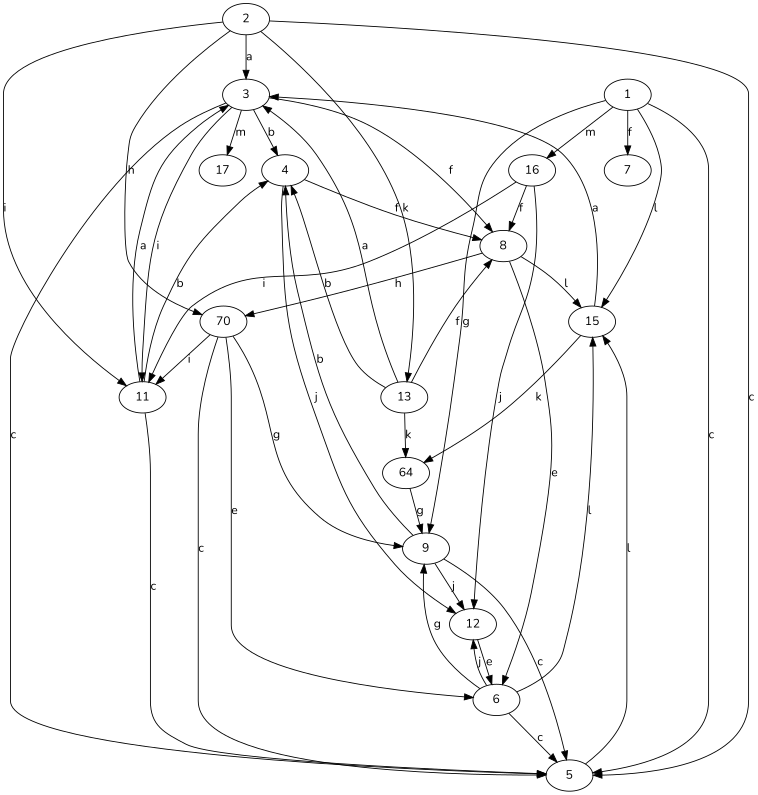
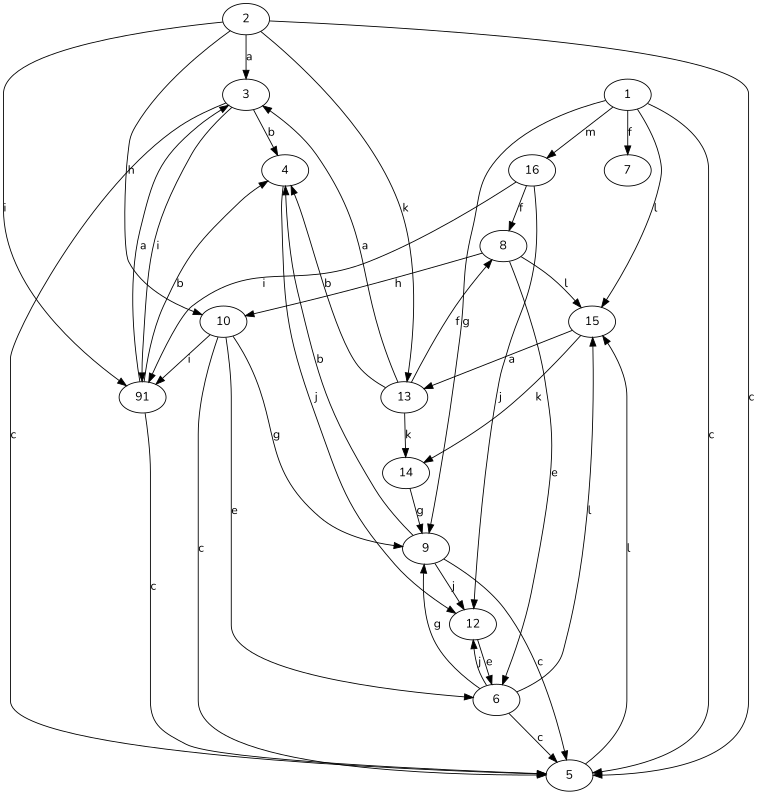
(503, 127) -> (499, 359)
(391, 138) -> none
(223, 170) -> none
(387, 212) -> none
(223, 322) -> (223, 322)
(143, 397) -> (143, 397)
(406, 473) -> (406, 473)
